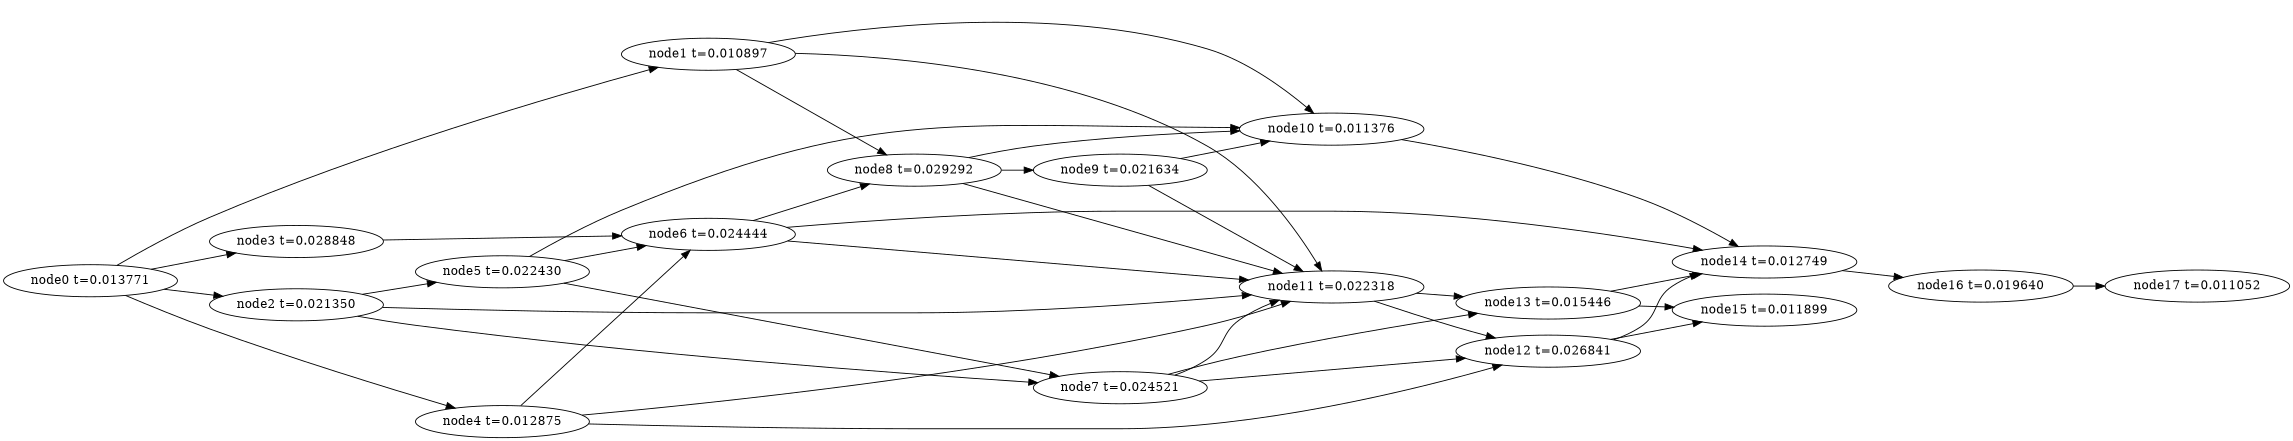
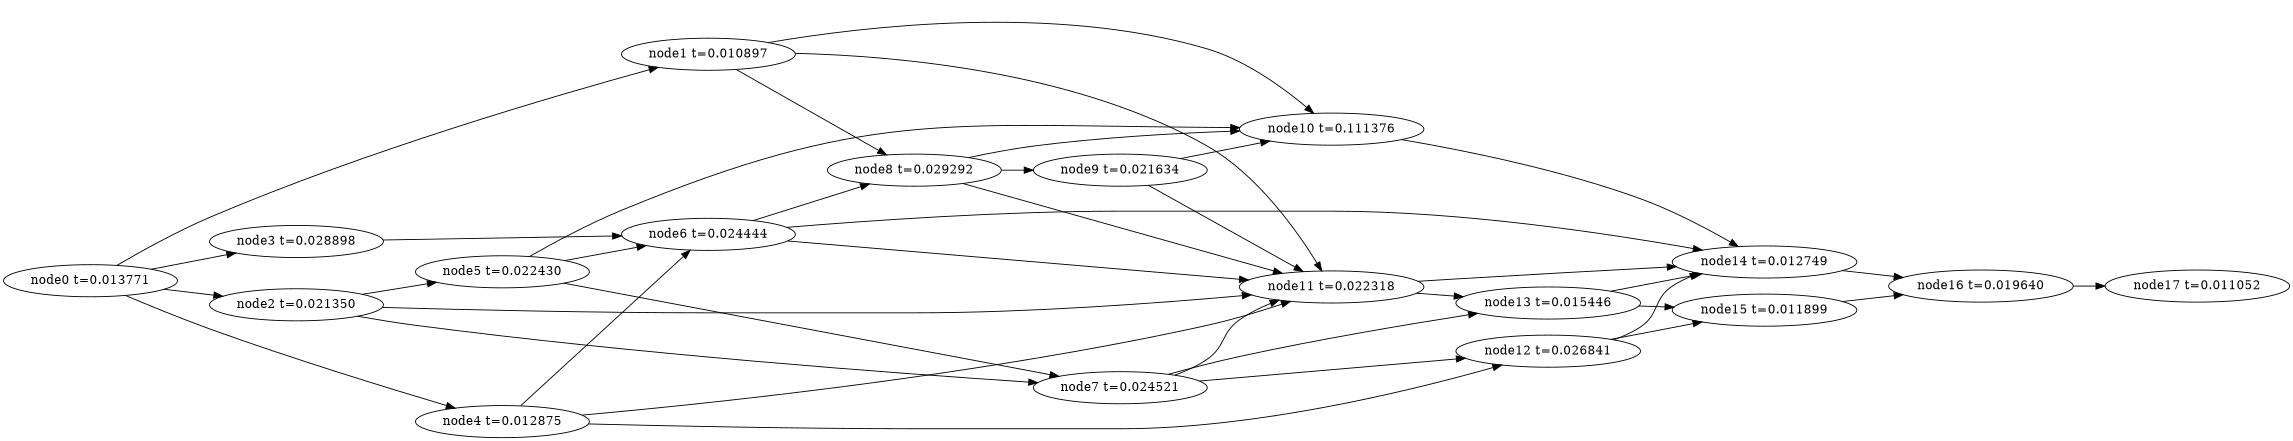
(1332, 129) -> (1332, 129)
(296, 241) -> (296, 241)
none -> (1868, 299)
(1422, 317) -> (1542, 274)
